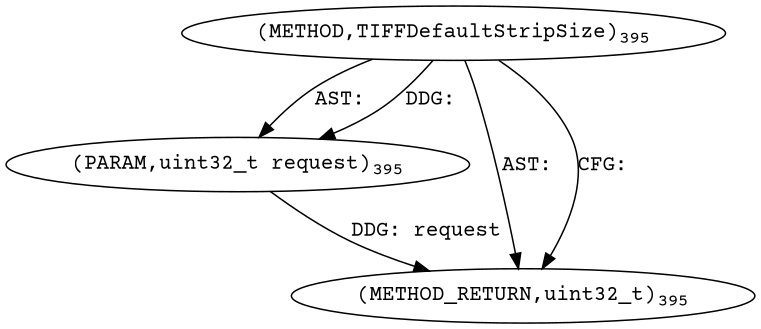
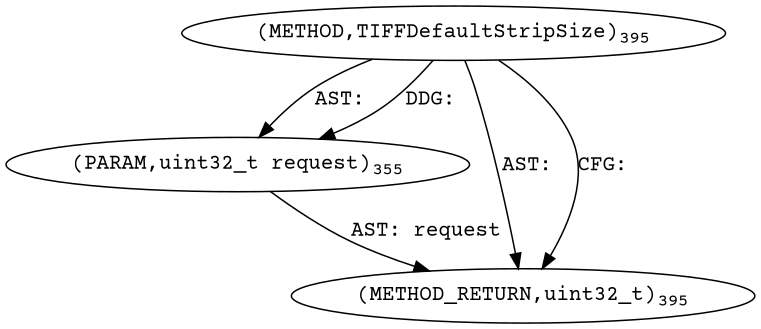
(388, 162) -> (388, 162)
(426, 230) -> (426, 230)
